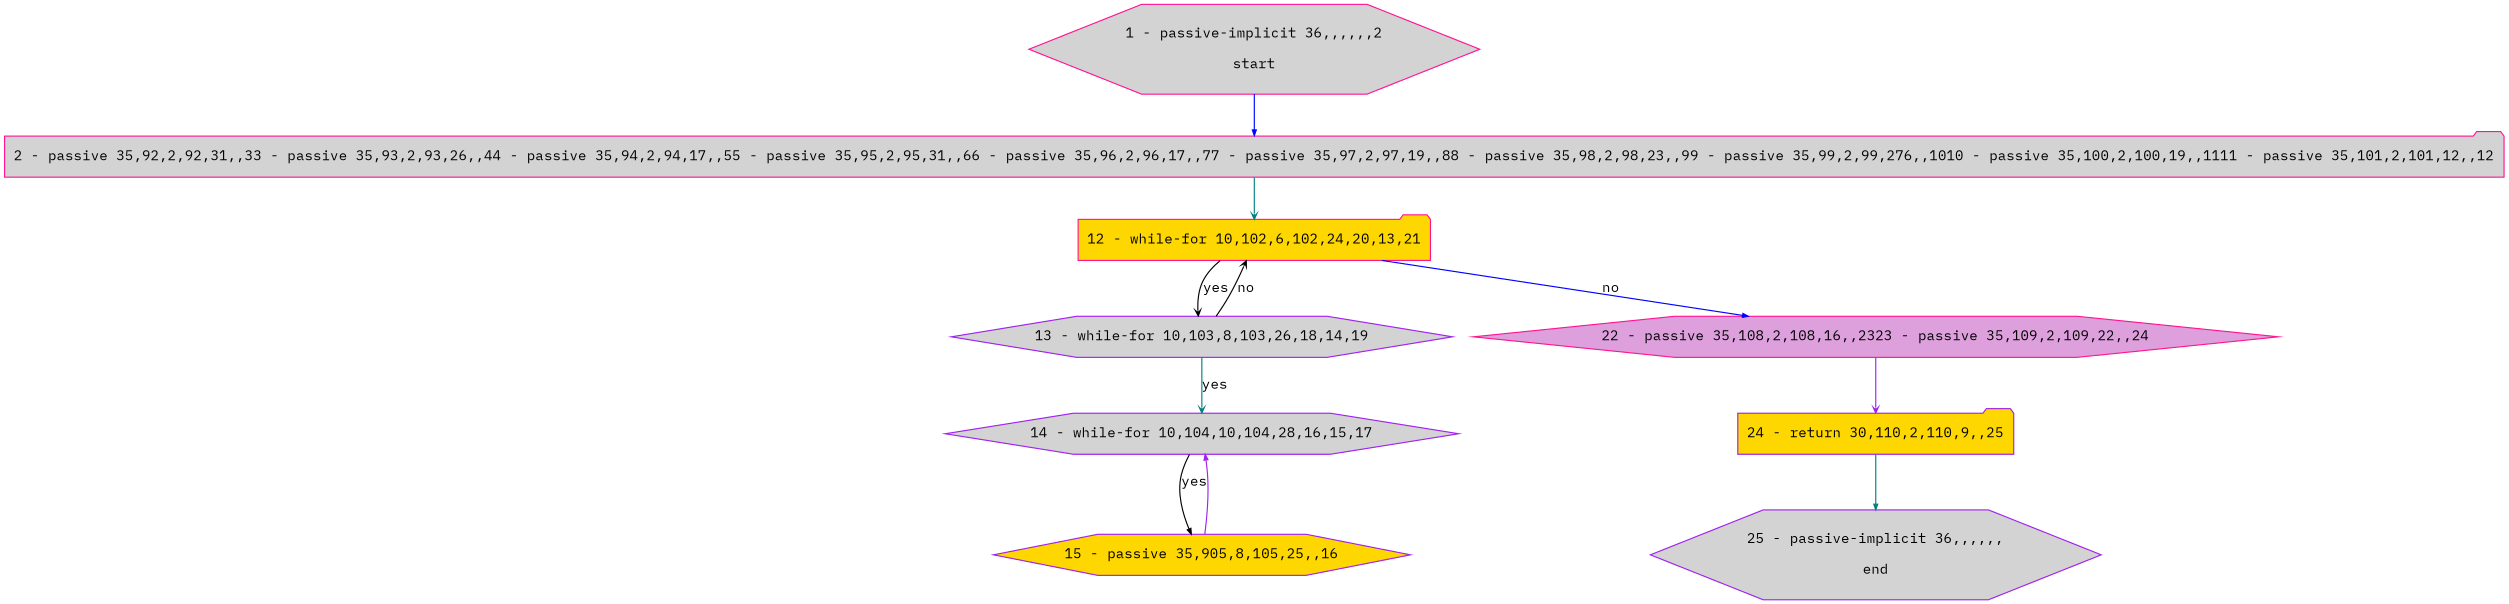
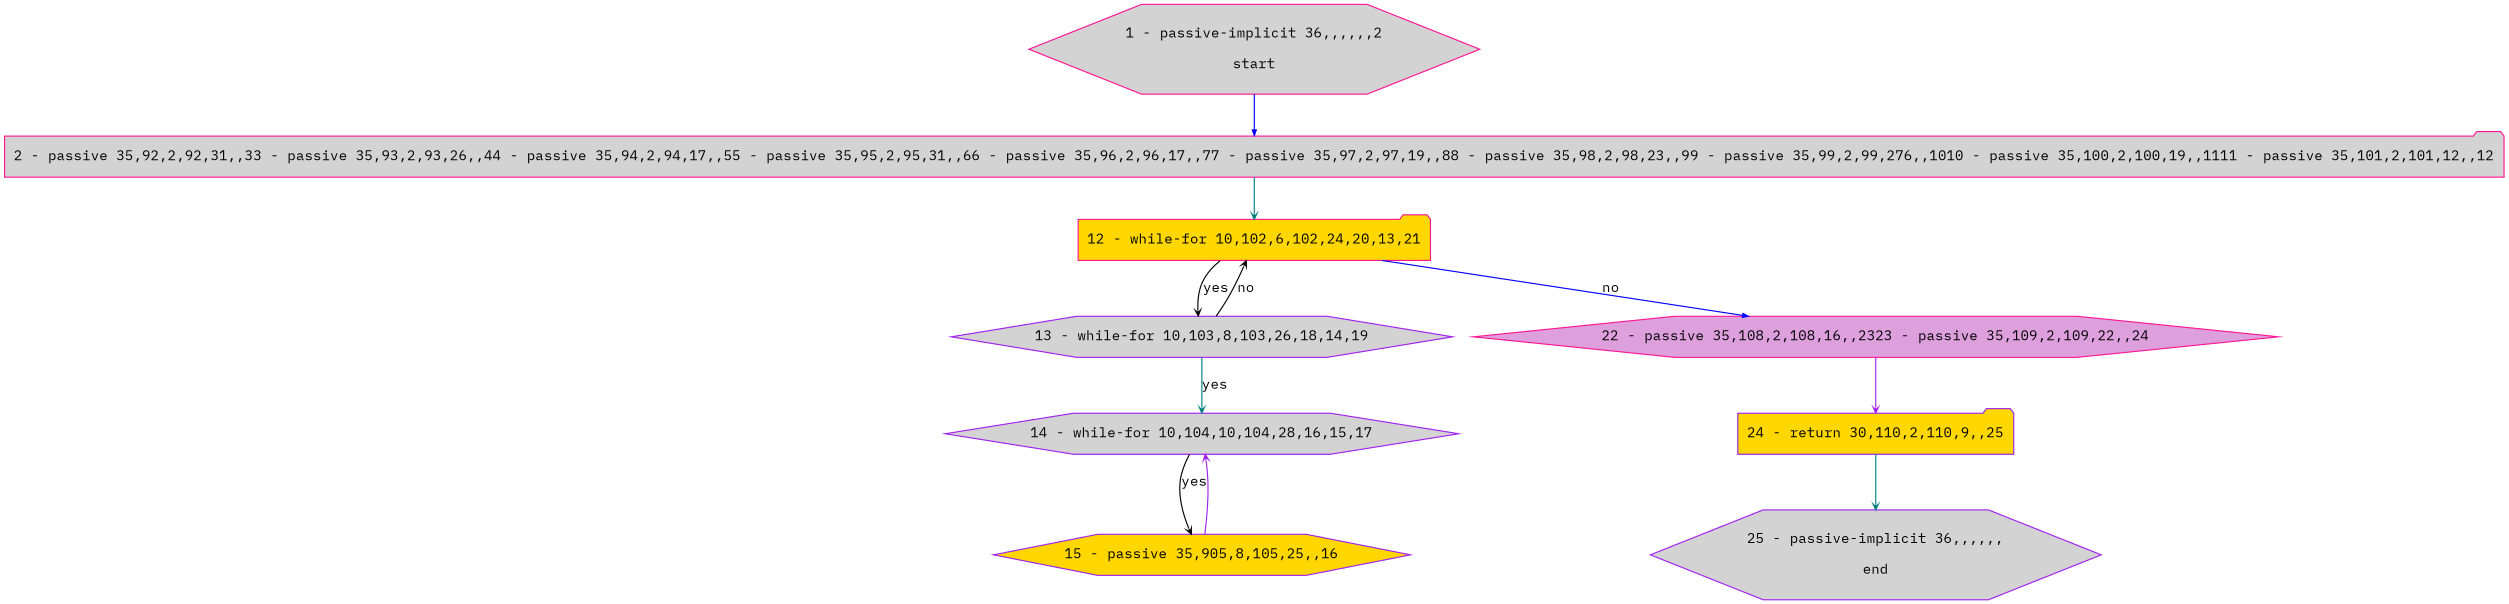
(1876, 479) -> (1876, 479)
(1180, 491) -> (1180, 491)
(1208, 497) -> (1208, 497)
